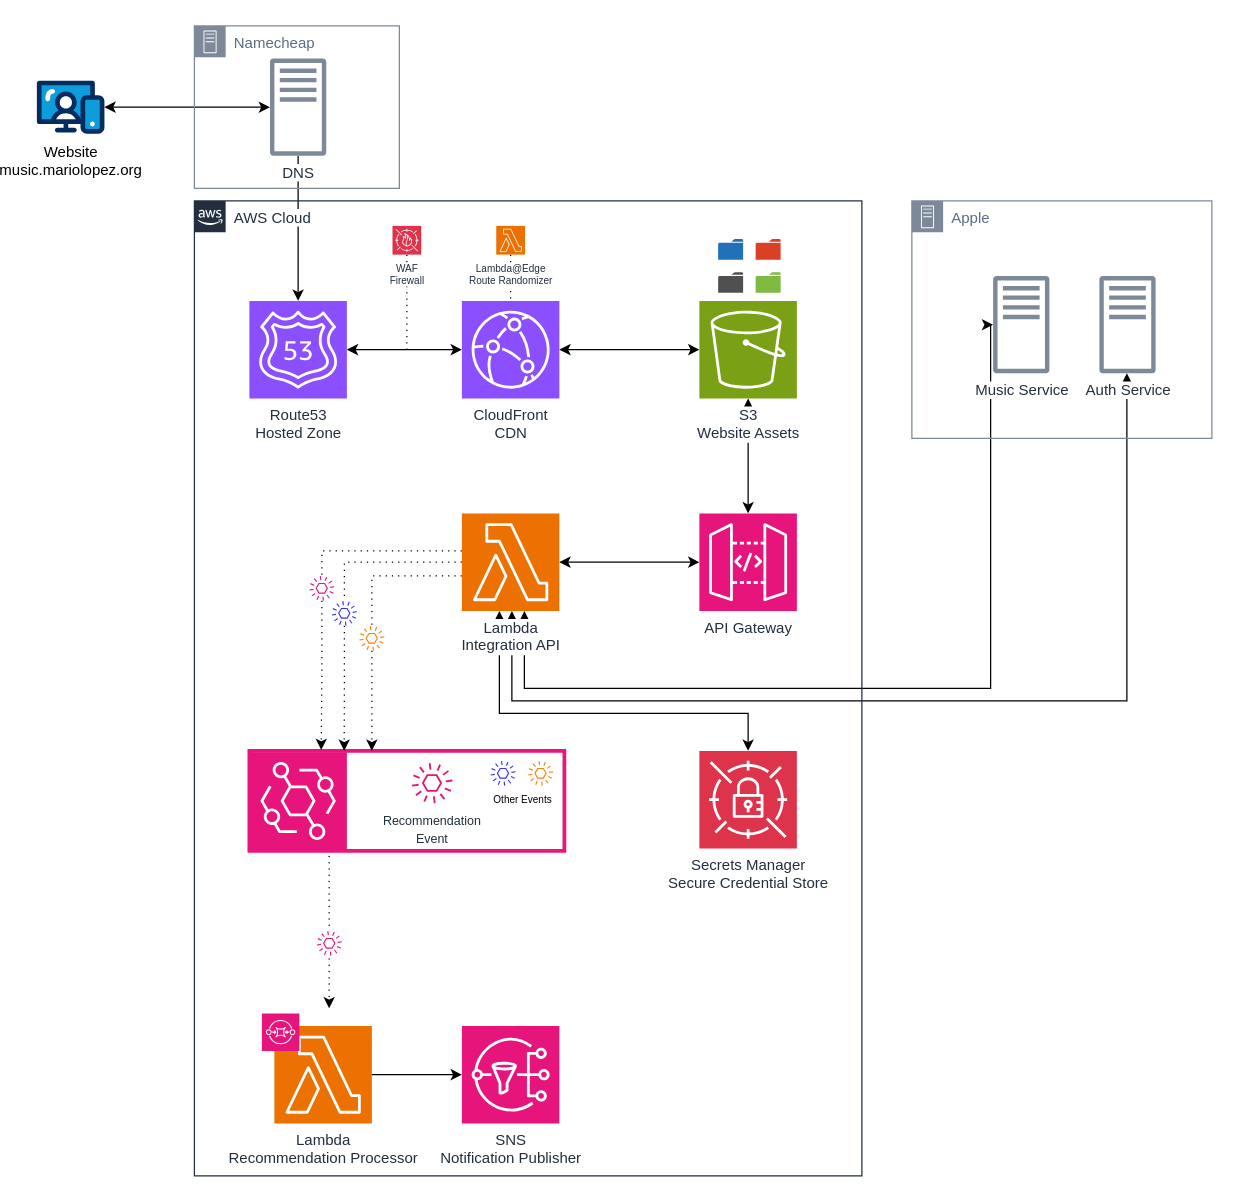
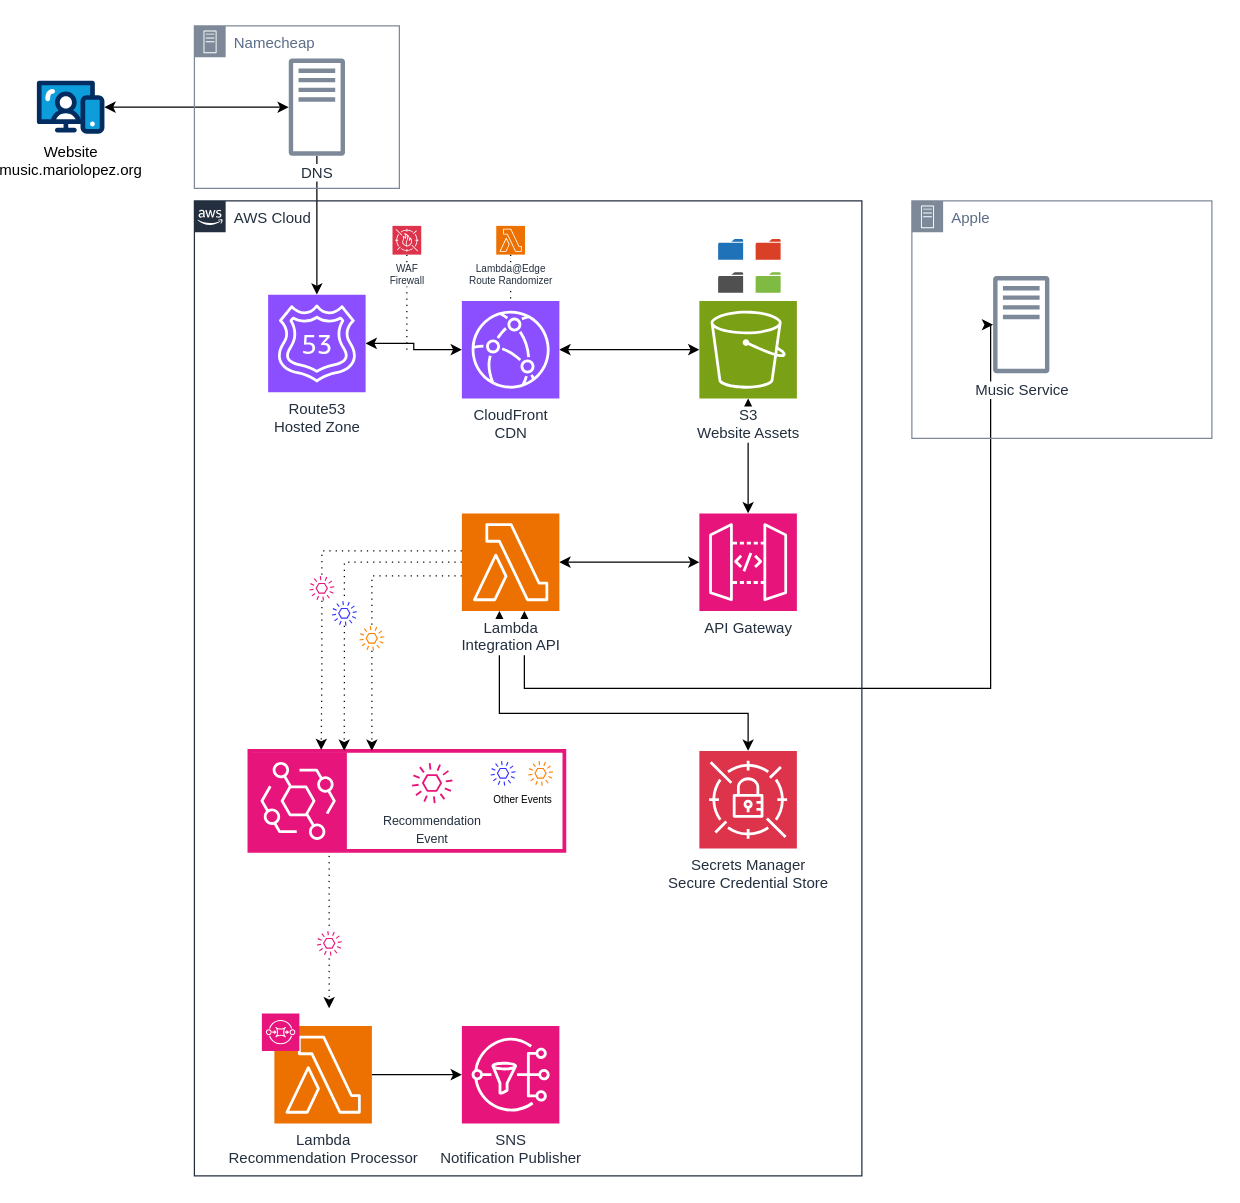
(298, 107) -> (317, 107)
(1128, 324) -> none
(298, 349) -> (317, 343)
(955, 701) -> none
